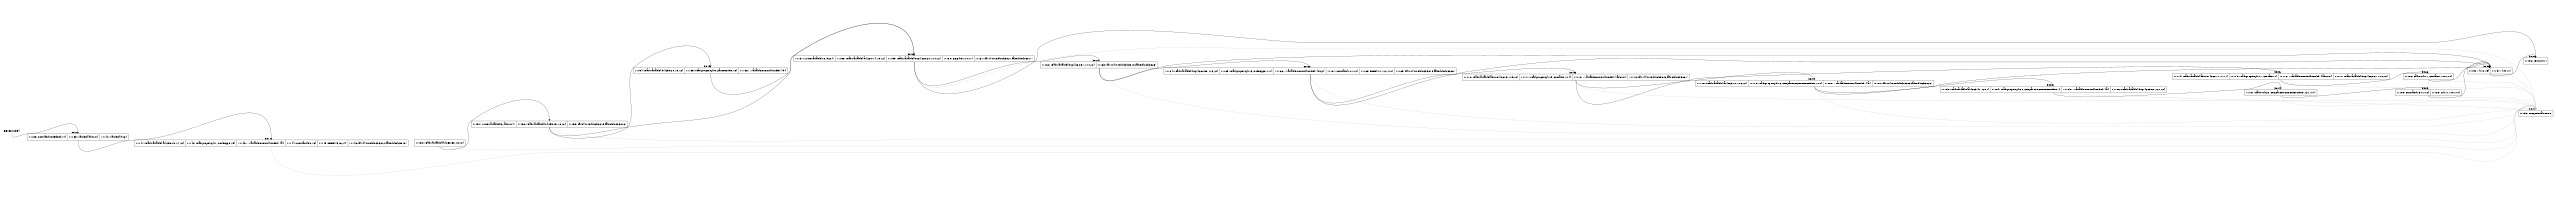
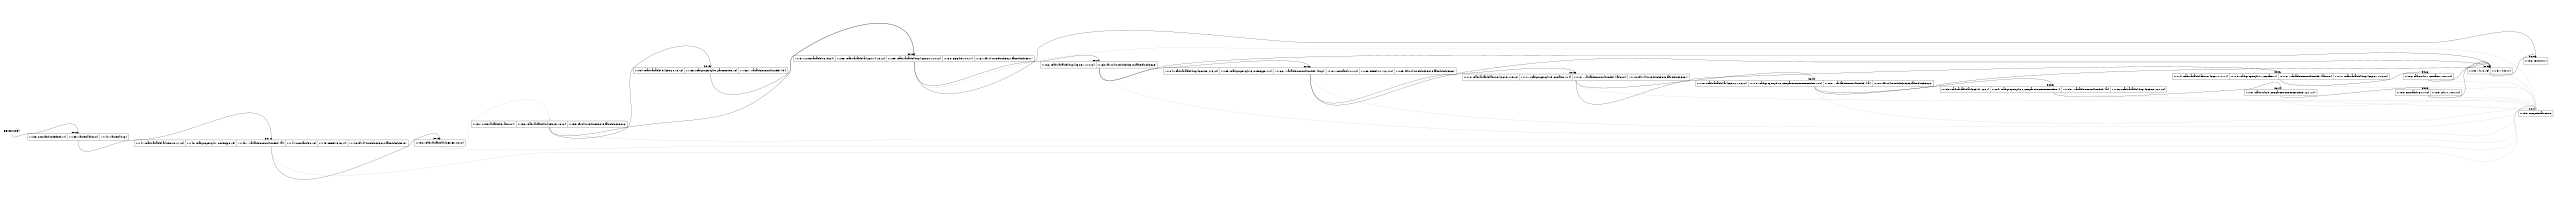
(488, 111) -> (488, 111)
none -> (350, 169)
